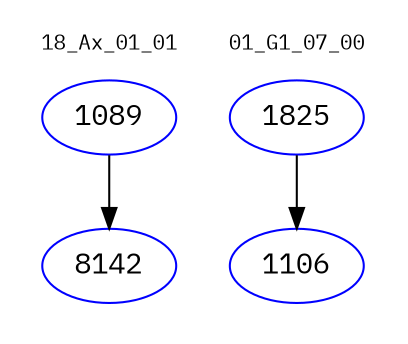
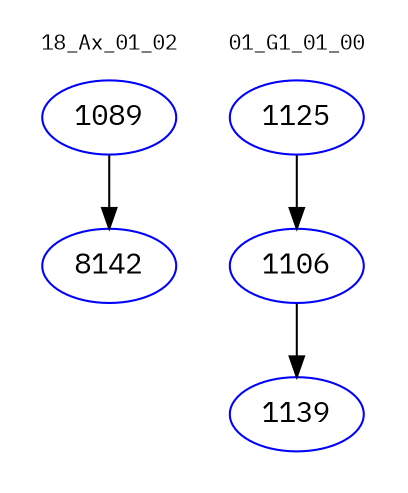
(110, 44) -> (110, 44)
(298, 44) -> (298, 44)
(297, 117) -> (297, 117)
none -> (297, 414)
